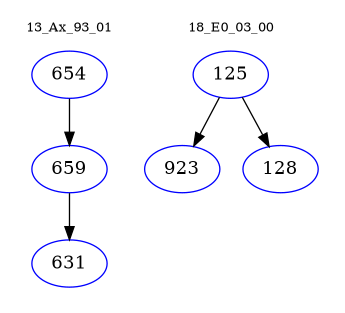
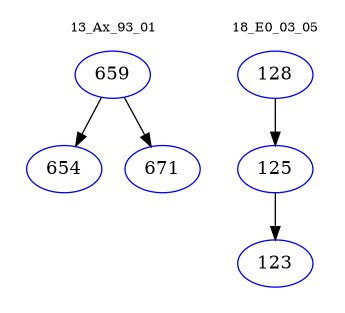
(231, 28) -> (275, 28)
(69, 116) -> (92, 116)
(252, 116) -> (275, 116)
(182, 169) -> (275, 264)
(69, 264) -> (163, 169)
